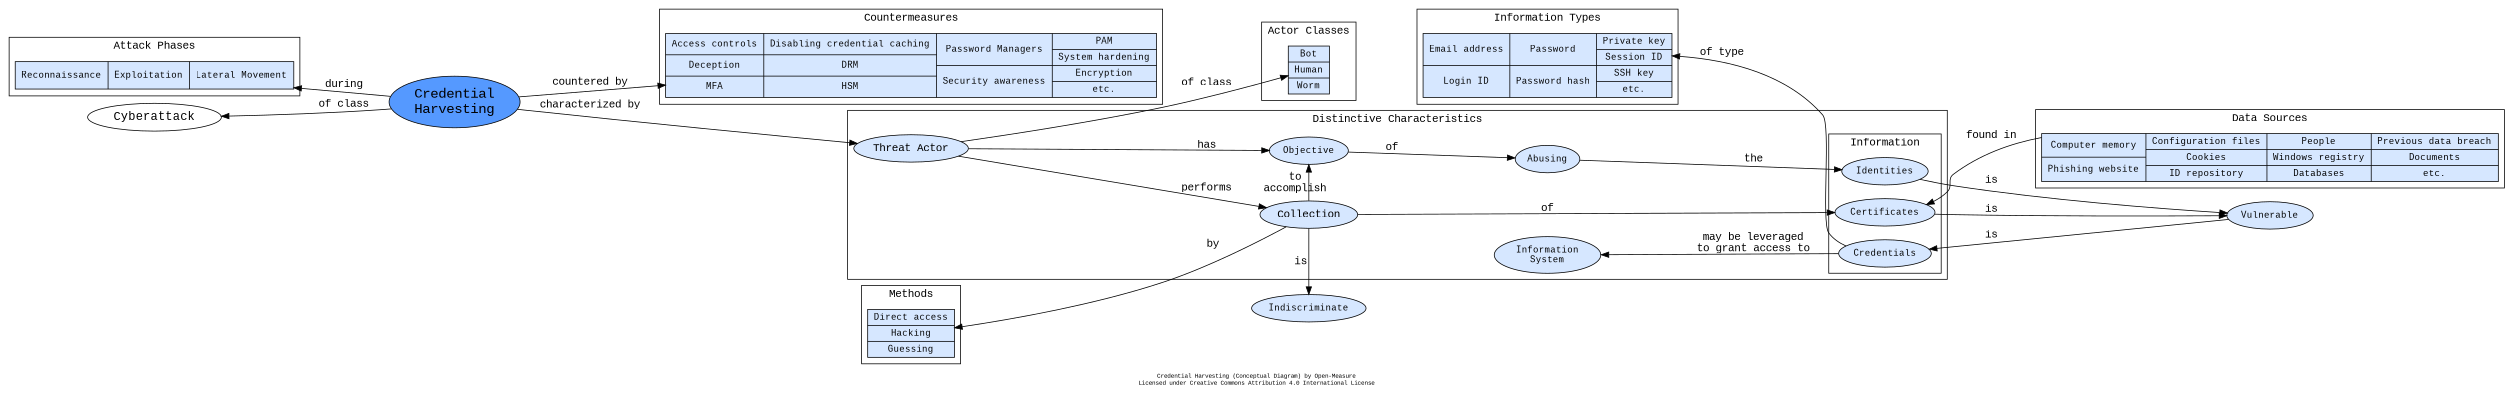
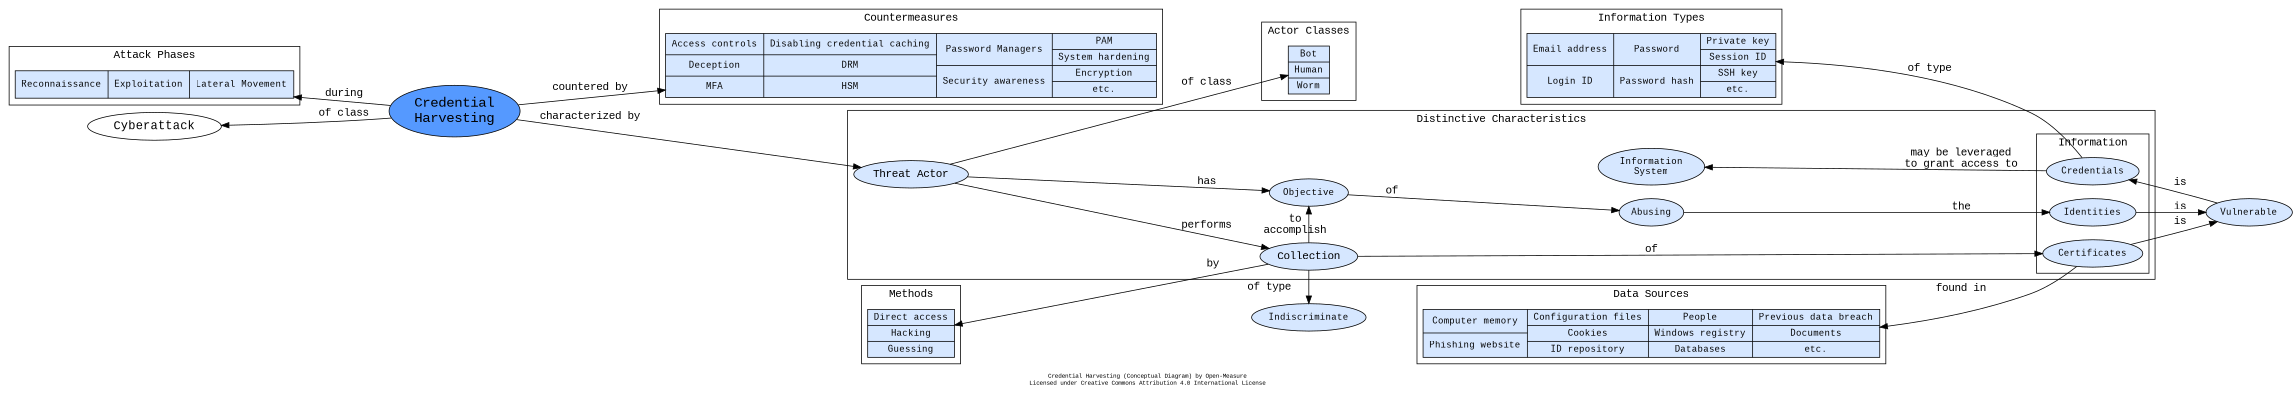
(1979, 158) -> (1986, 307)
(1301, 261) -> (1301, 287)
